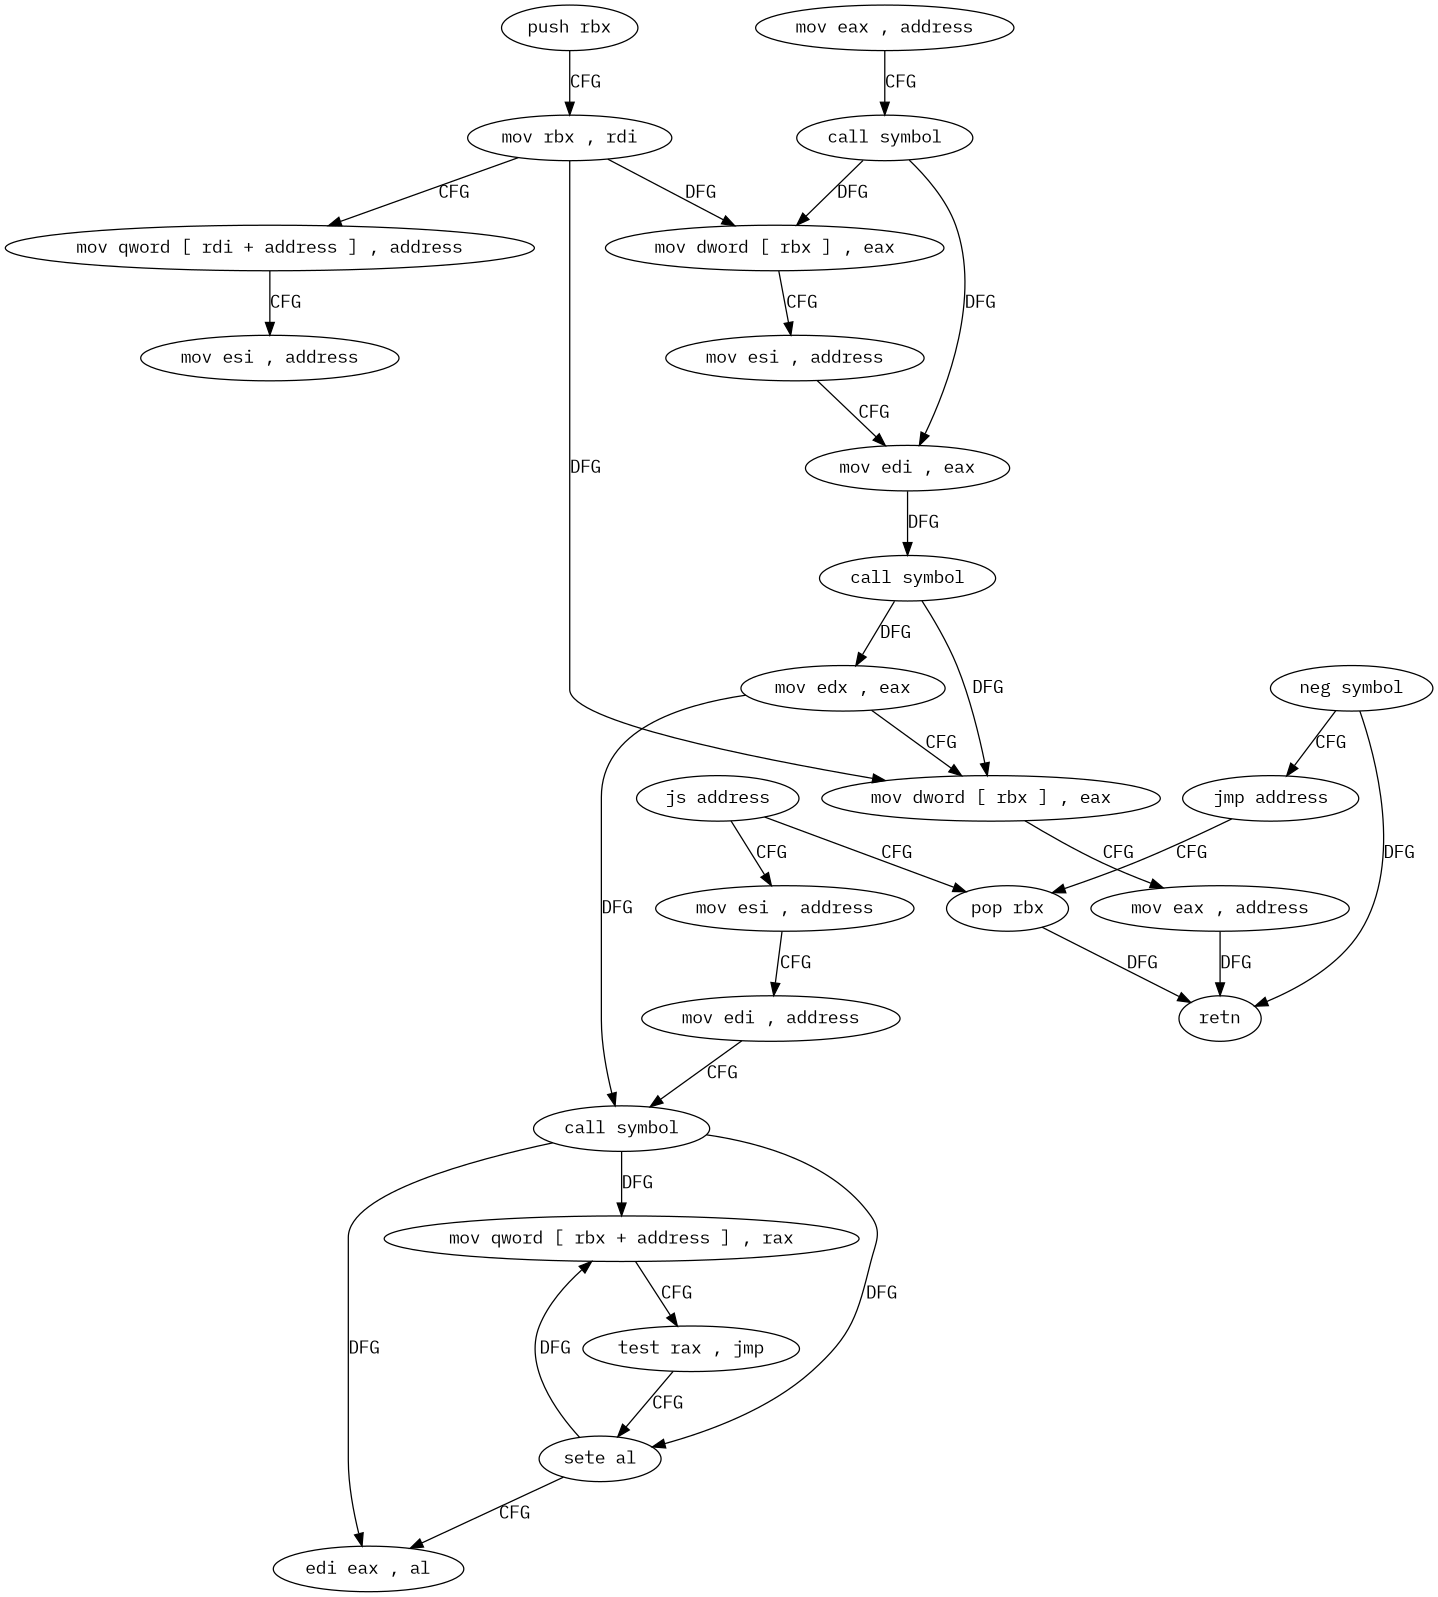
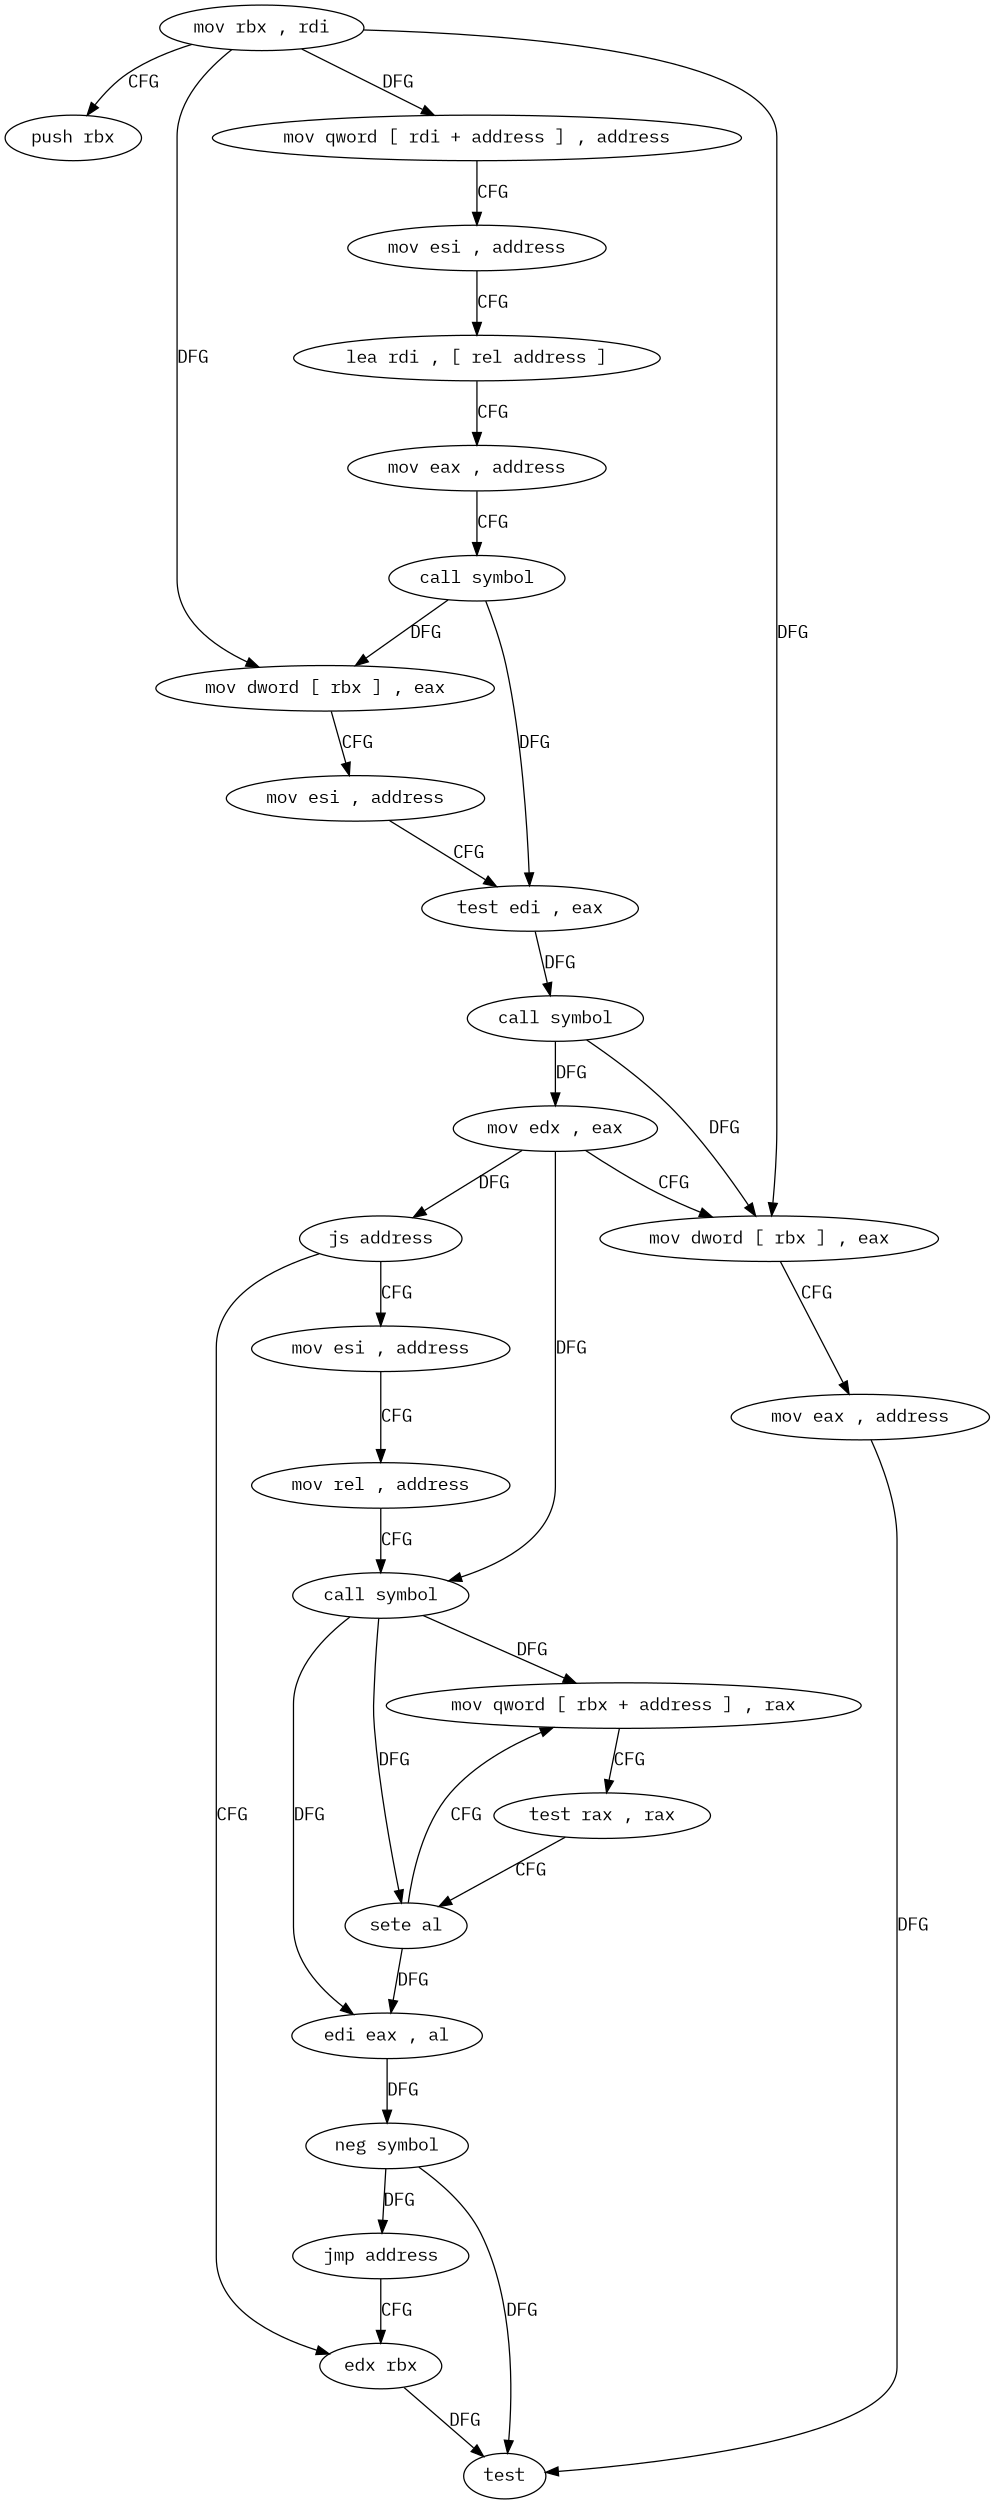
(570, 77) -> (138, 67)
(454, 193) -> (398, 83)
none -> (477, 358)
(908, 468) -> (530, 908)
(1331, 743) -> (399, 2201)
(1008, 908) -> (381, 2366)
(771, 1019) -> (381, 1485)
(1220, 1019) -> (505, 2476)
none -> (473, 1180)
(555, 1349) -> (466, 1816)
(691, 1349) -> (602, 1816)
(515, 1514) -> (413, 1981)
none -> (387, 2085)
